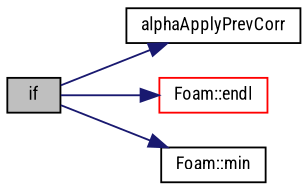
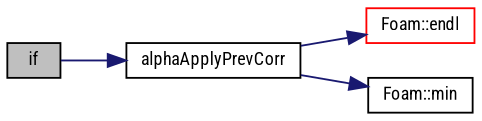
(100, 95) -> (324, 42)
(105, 123) -> (325, 79)
